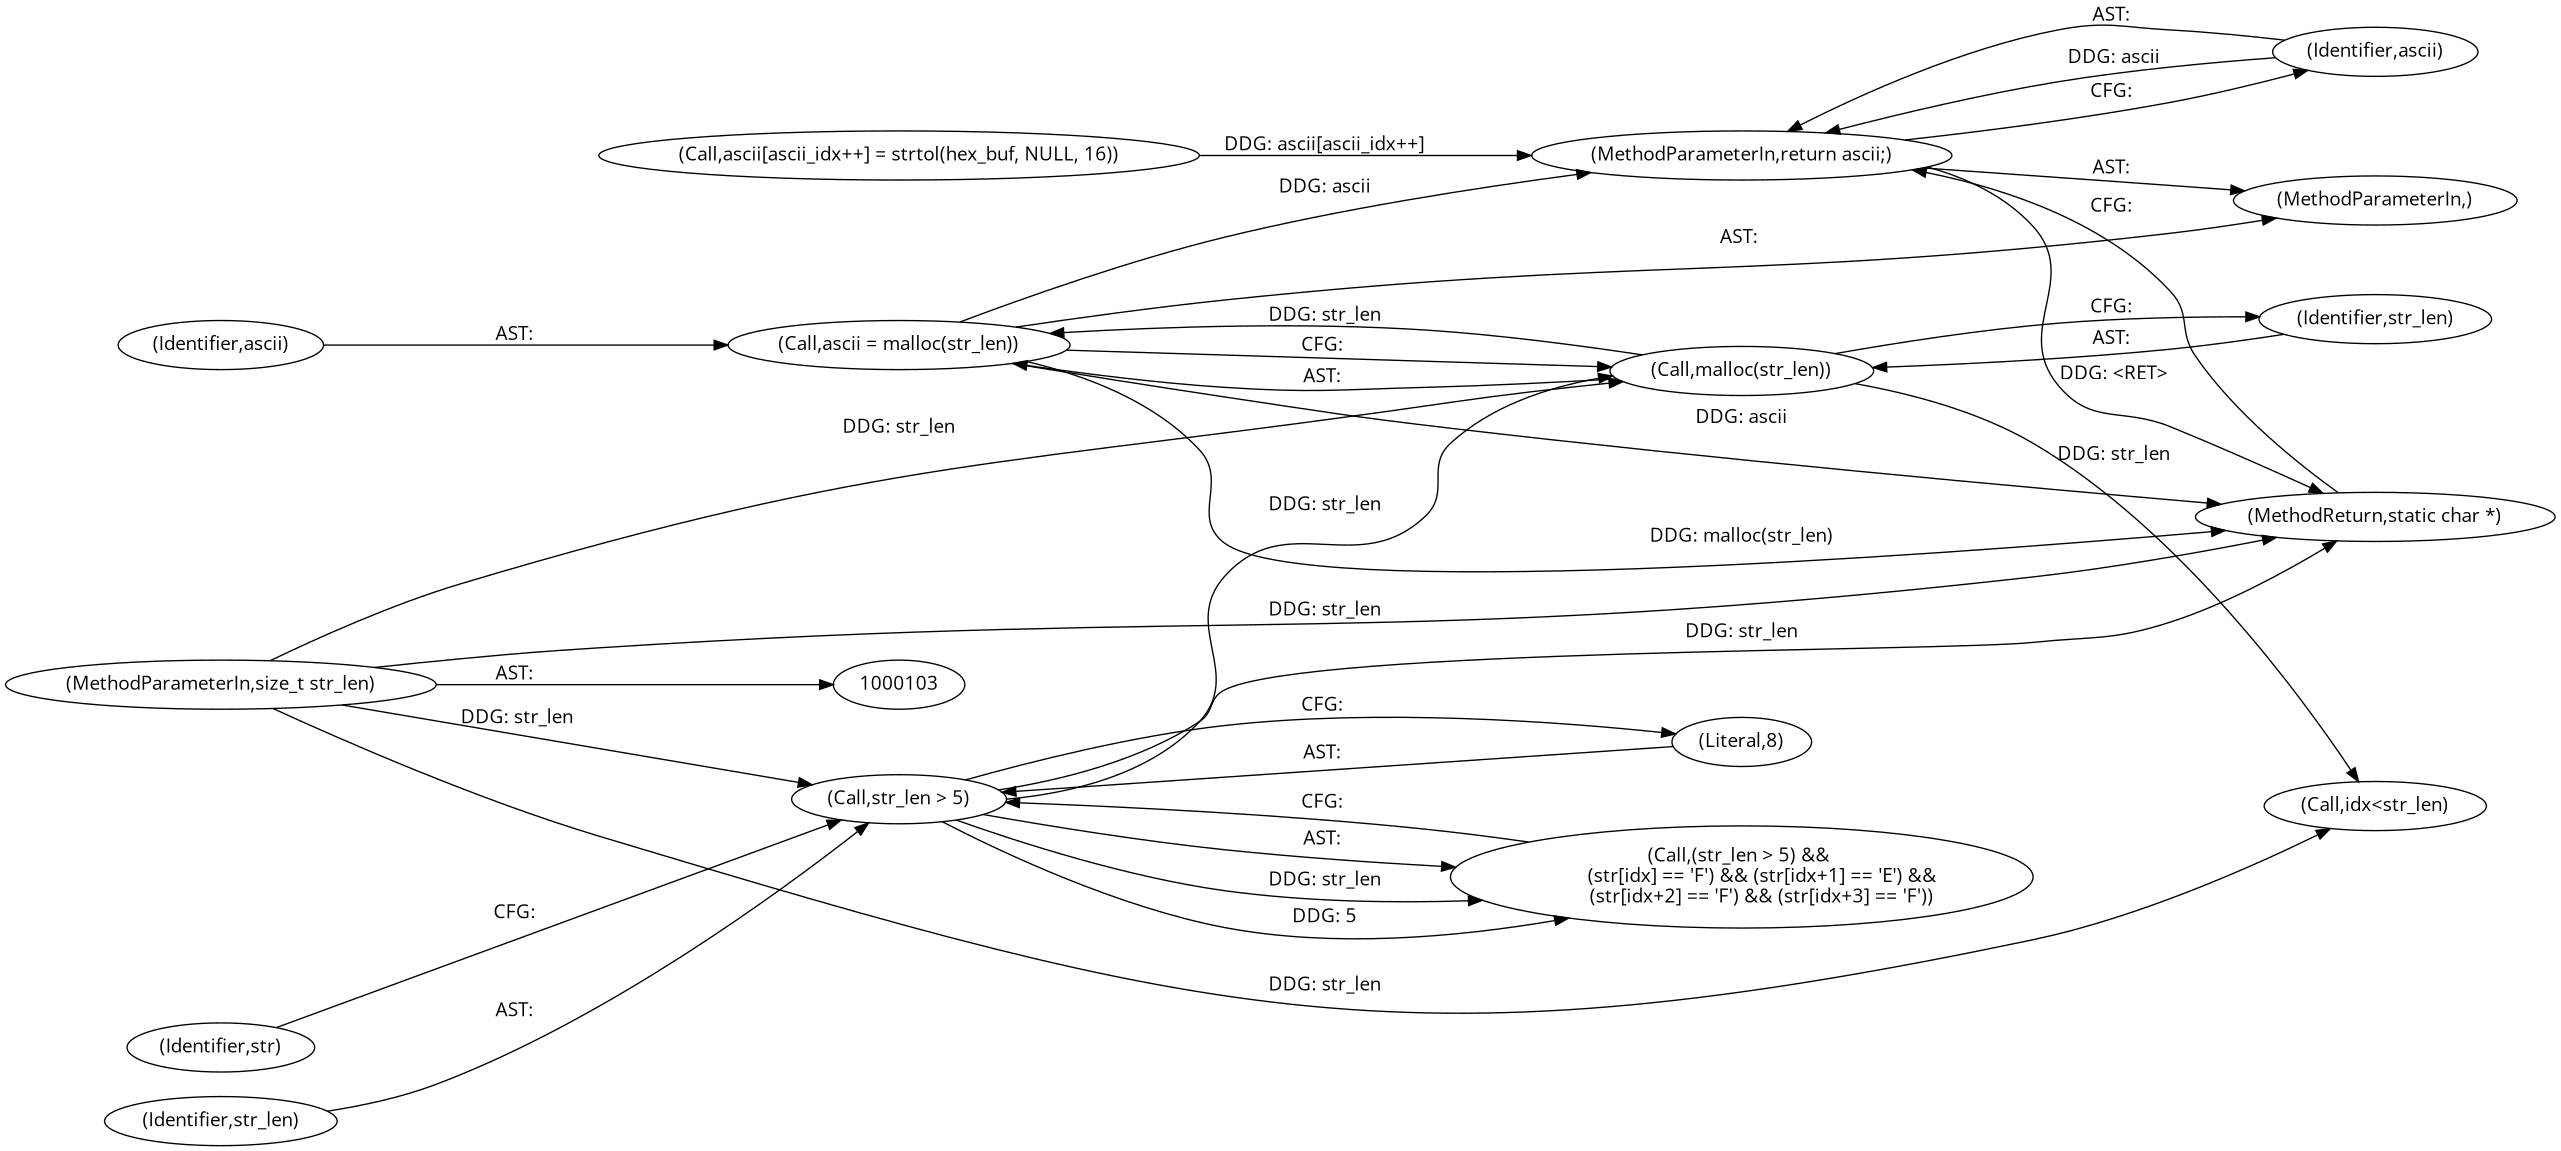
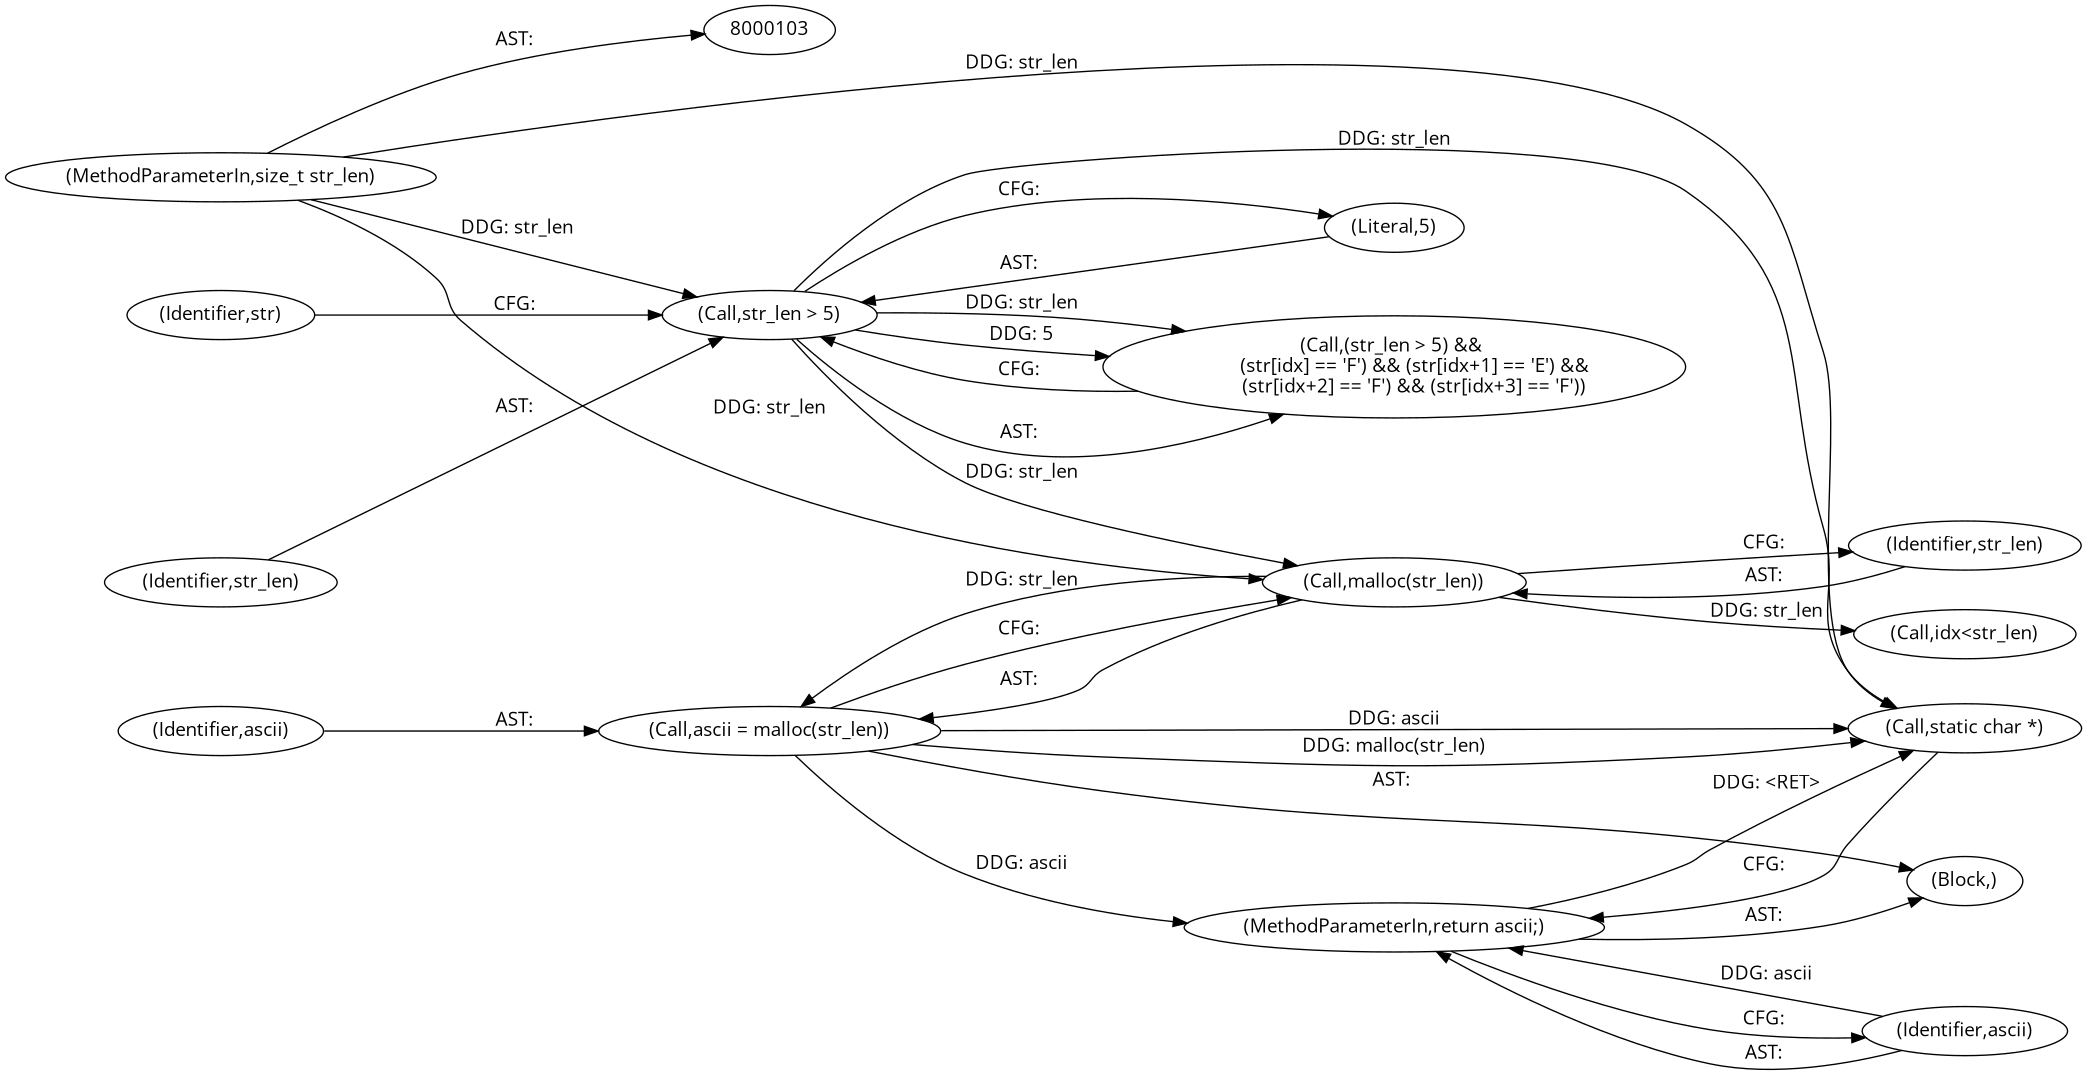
(899, 155) -> none
(2375, 200) -> (1965, 881)
(2375, 517) -> (1965, 728)
(899, 685) -> (770, 30)
(1742, 742) -> (1394, 228)
(1286, 1003) -> none
